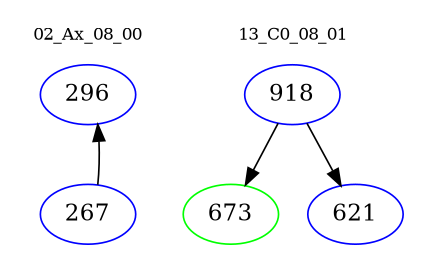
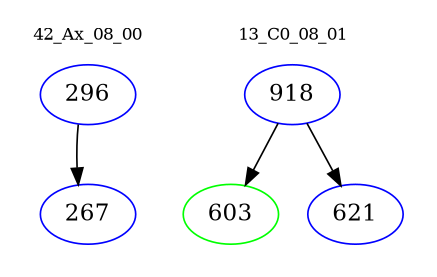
(88, 36) -> (88, 36)
(99, 163) -> (77, 146)
(231, 214) -> (231, 214)
